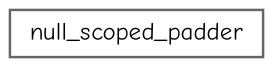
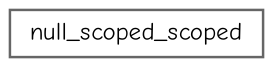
(137, 34) -> (137, 34)
